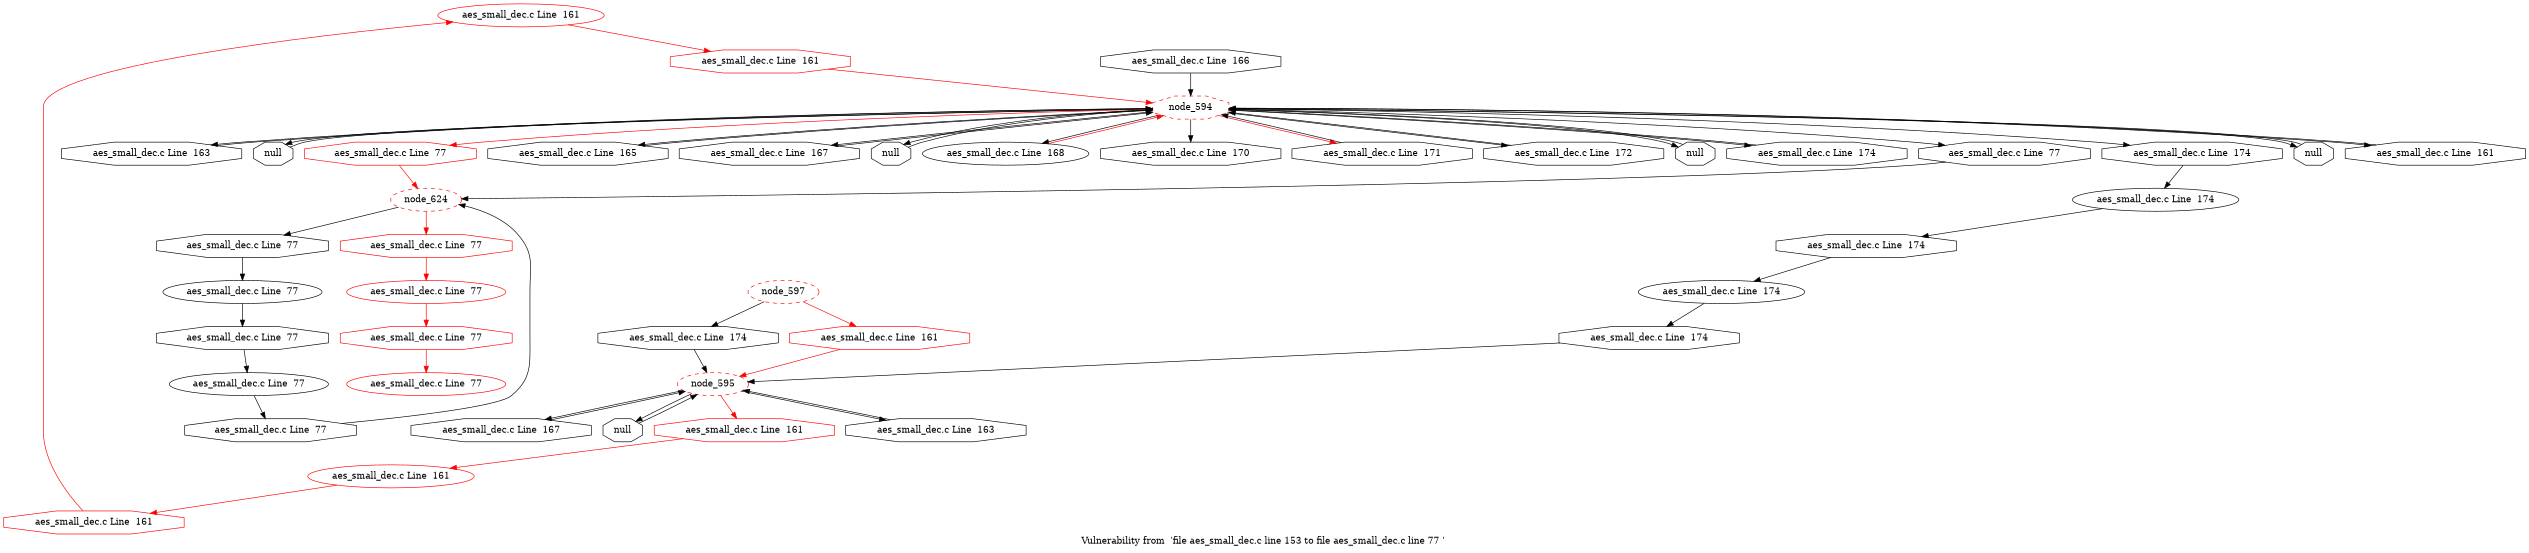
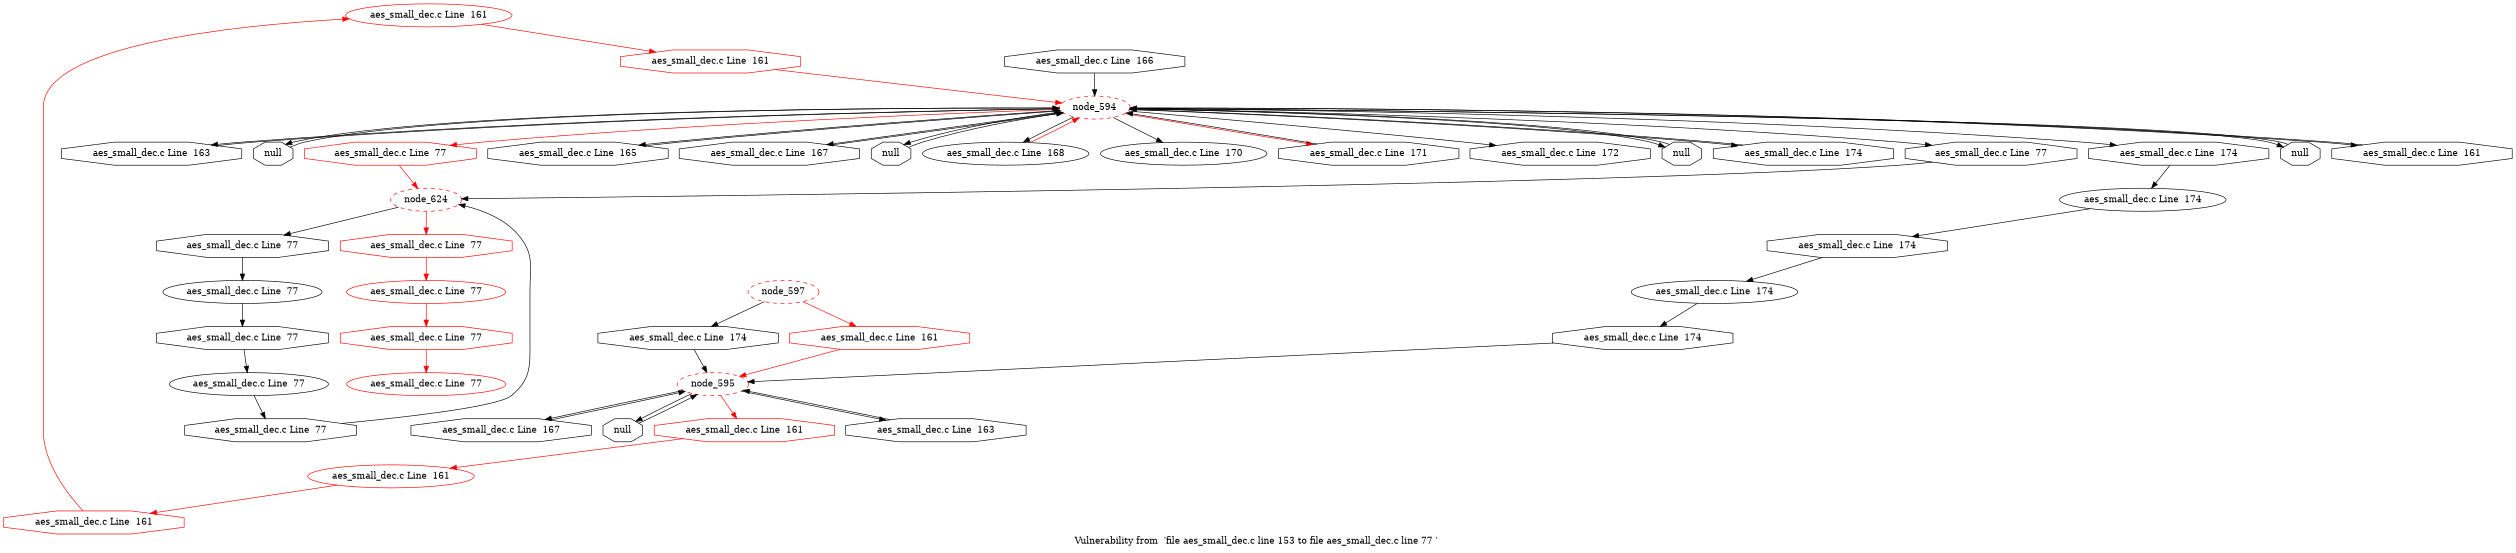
(1191, 108) -> (1095, 108)
(1373, 129) -> none
(1191, 154) -> (1184, 154)
